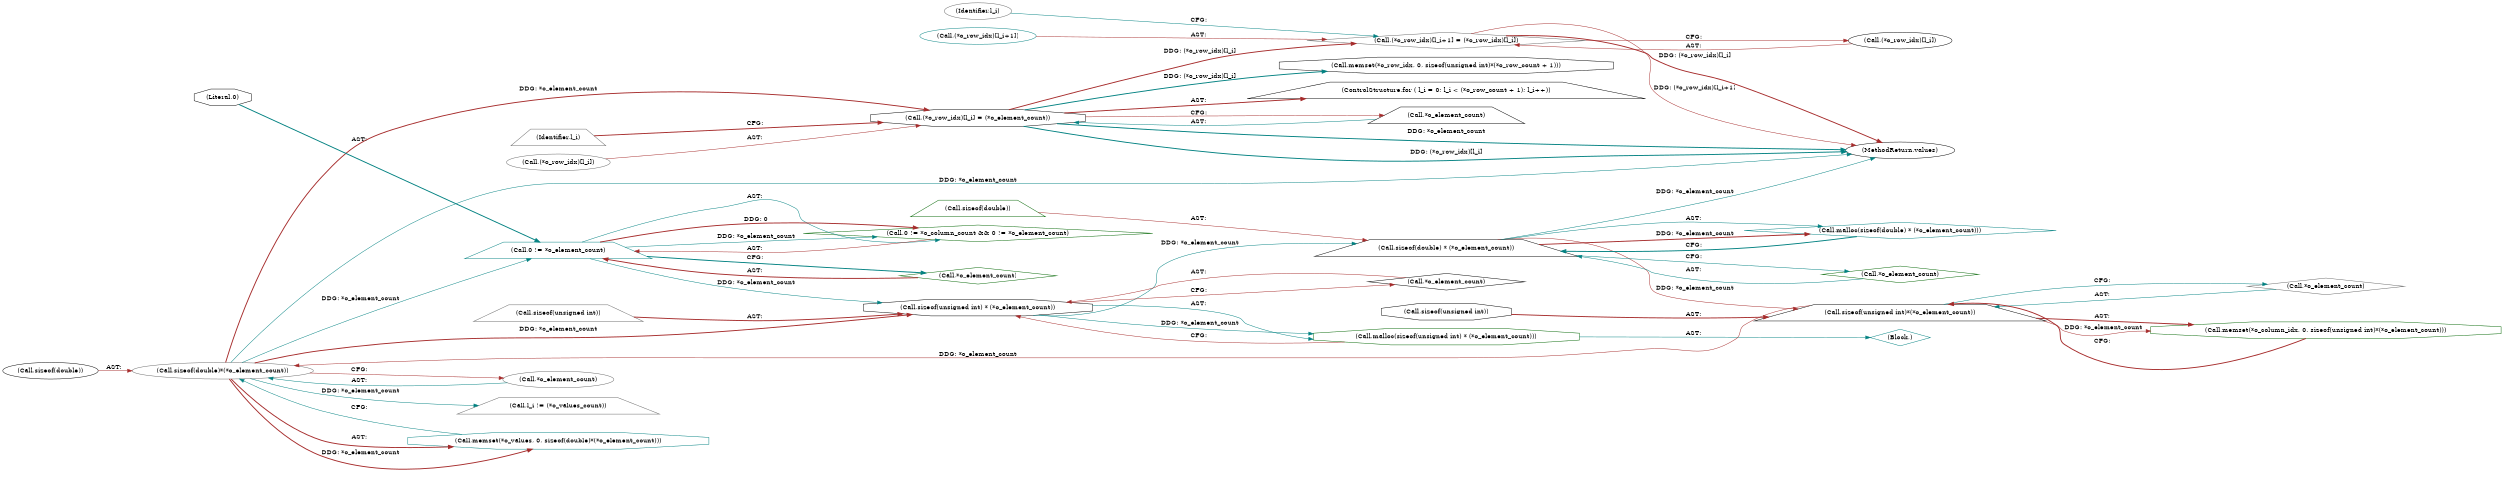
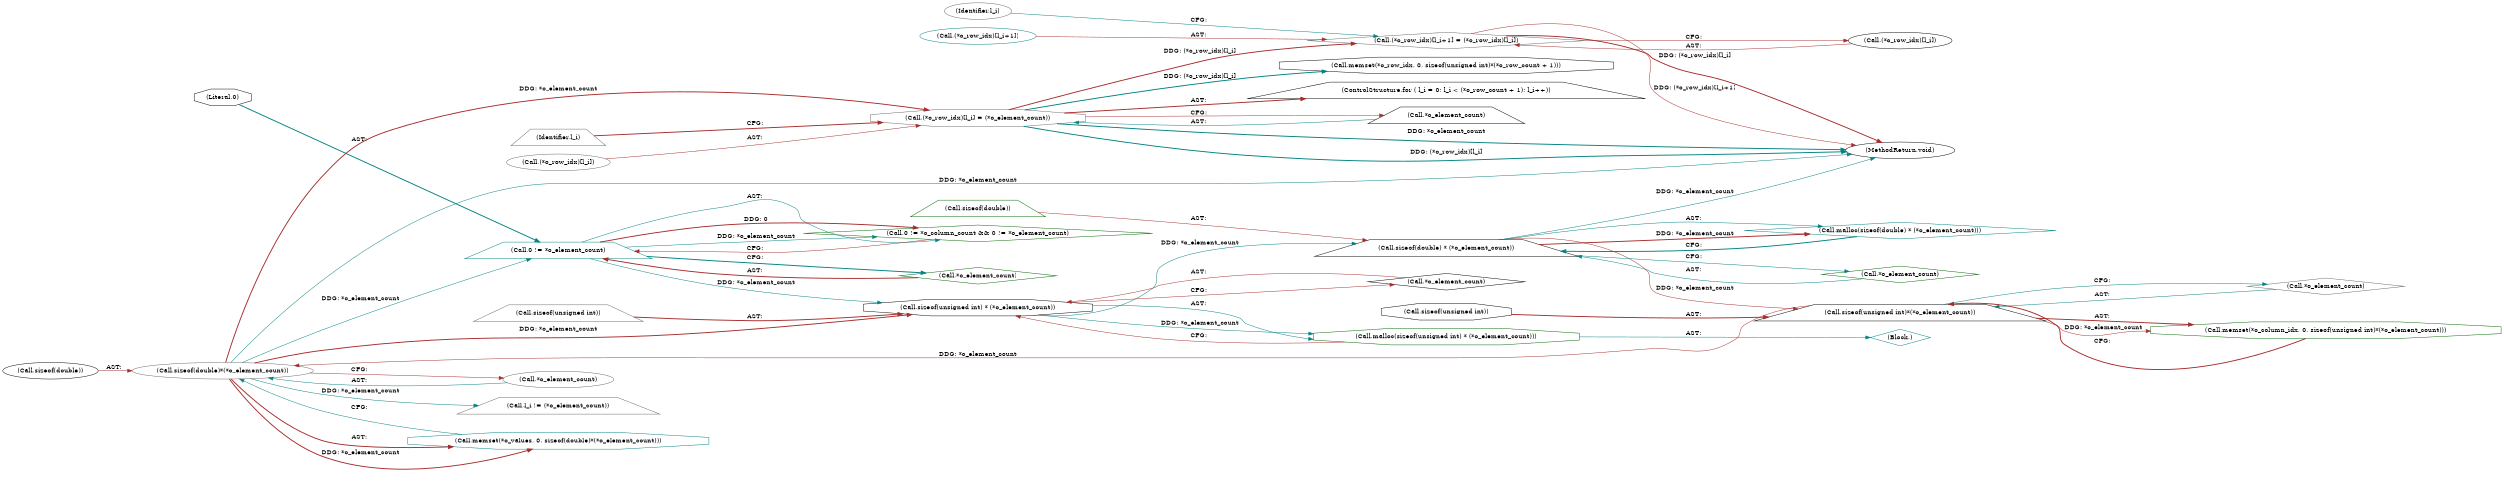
(978, 118) -> (978, 118)
(1900, 150) -> (1900, 150)
(756, 248) -> (756, 248)
(558, 406) -> (558, 406)
